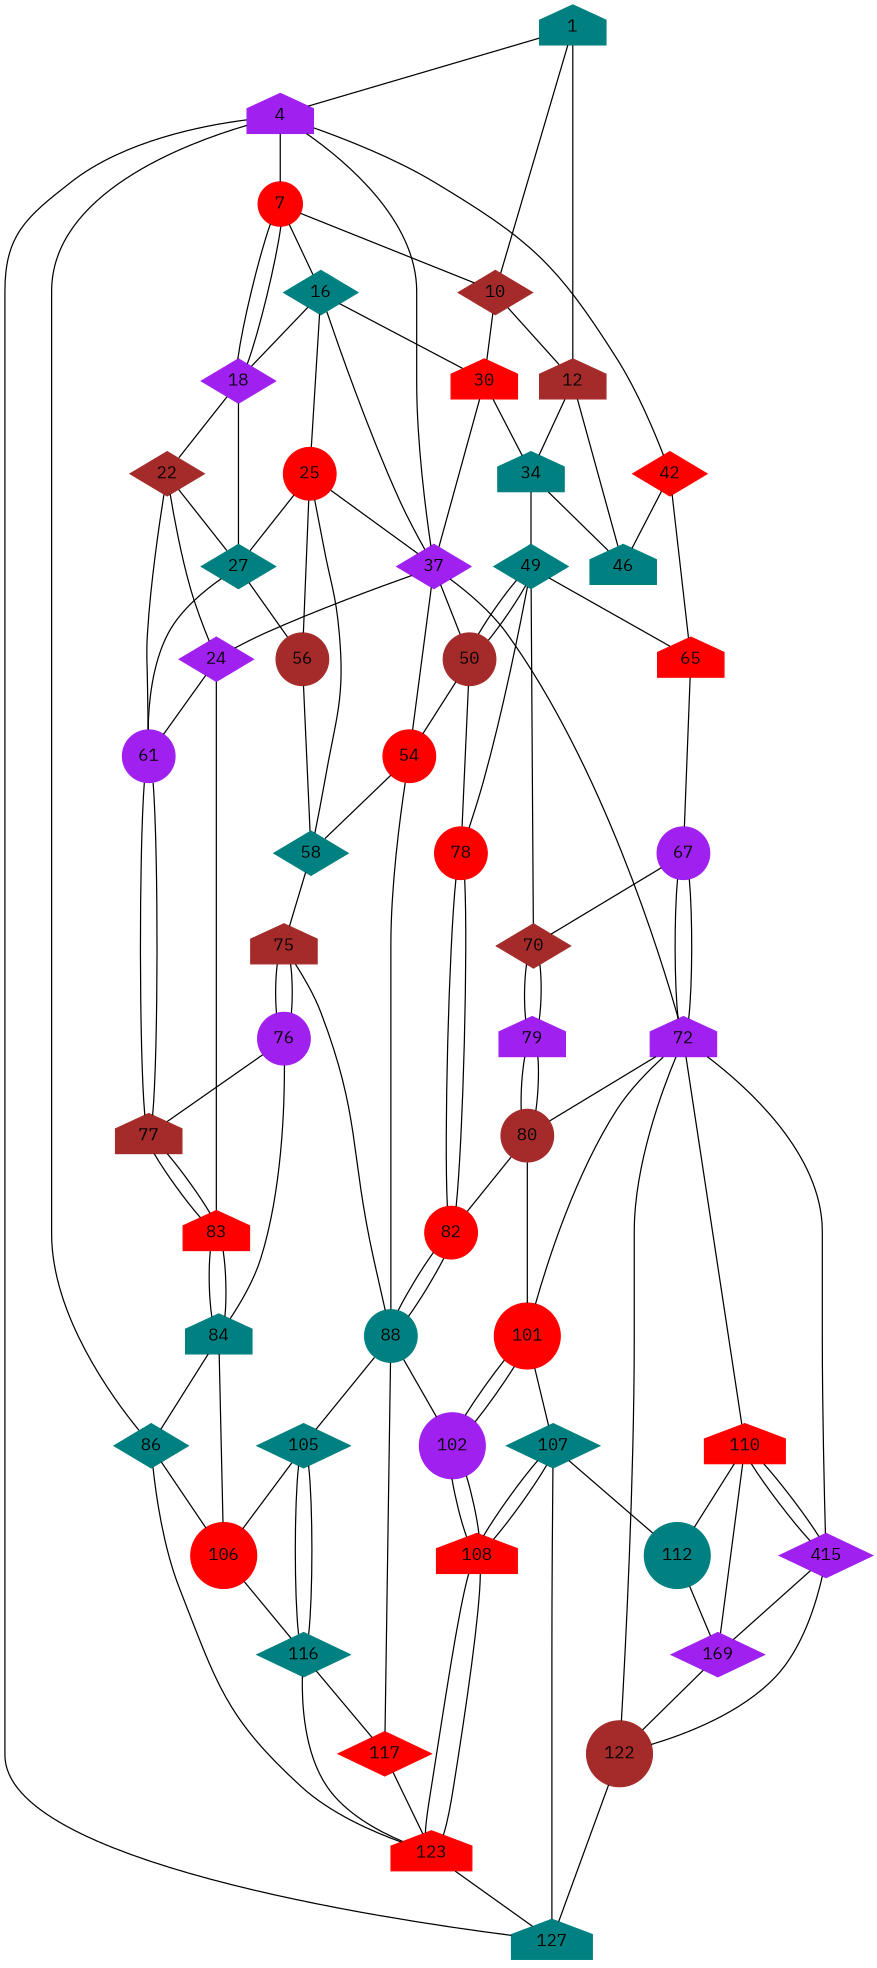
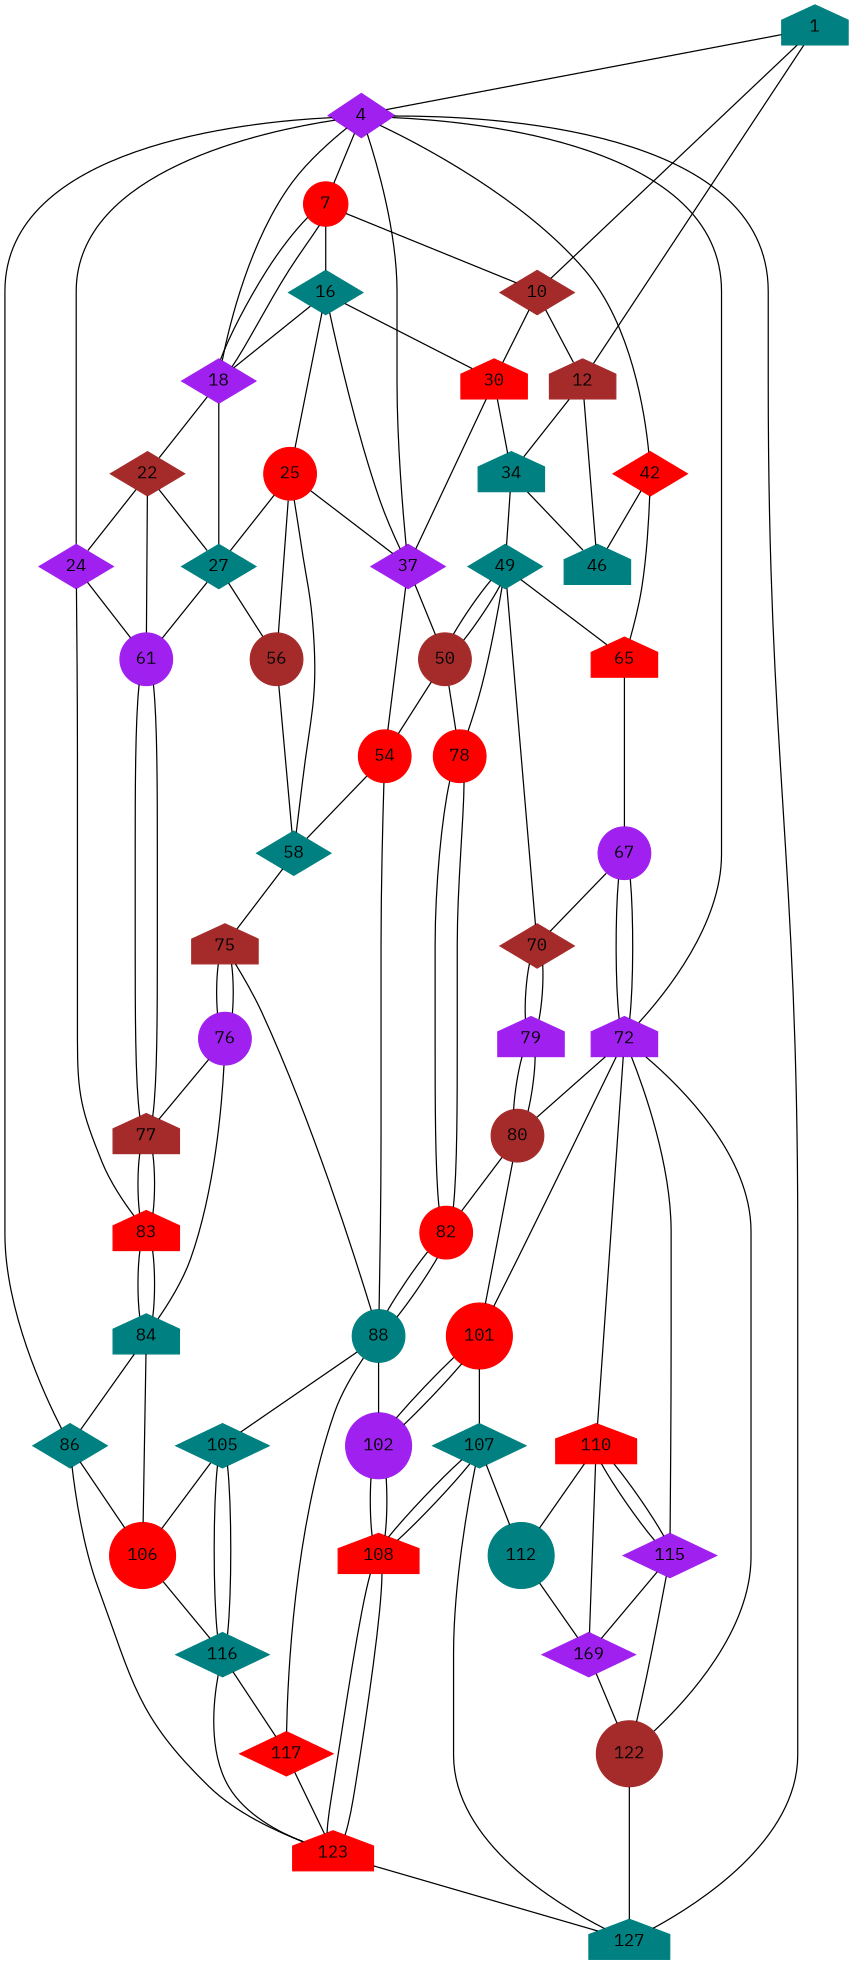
(280, 116) -> (361, 116)
none -> (263, 232)
(322, 609) -> (84, 251)
(592, 783) -> (722, 465)
(826, 1556) -> (670, 1556)
